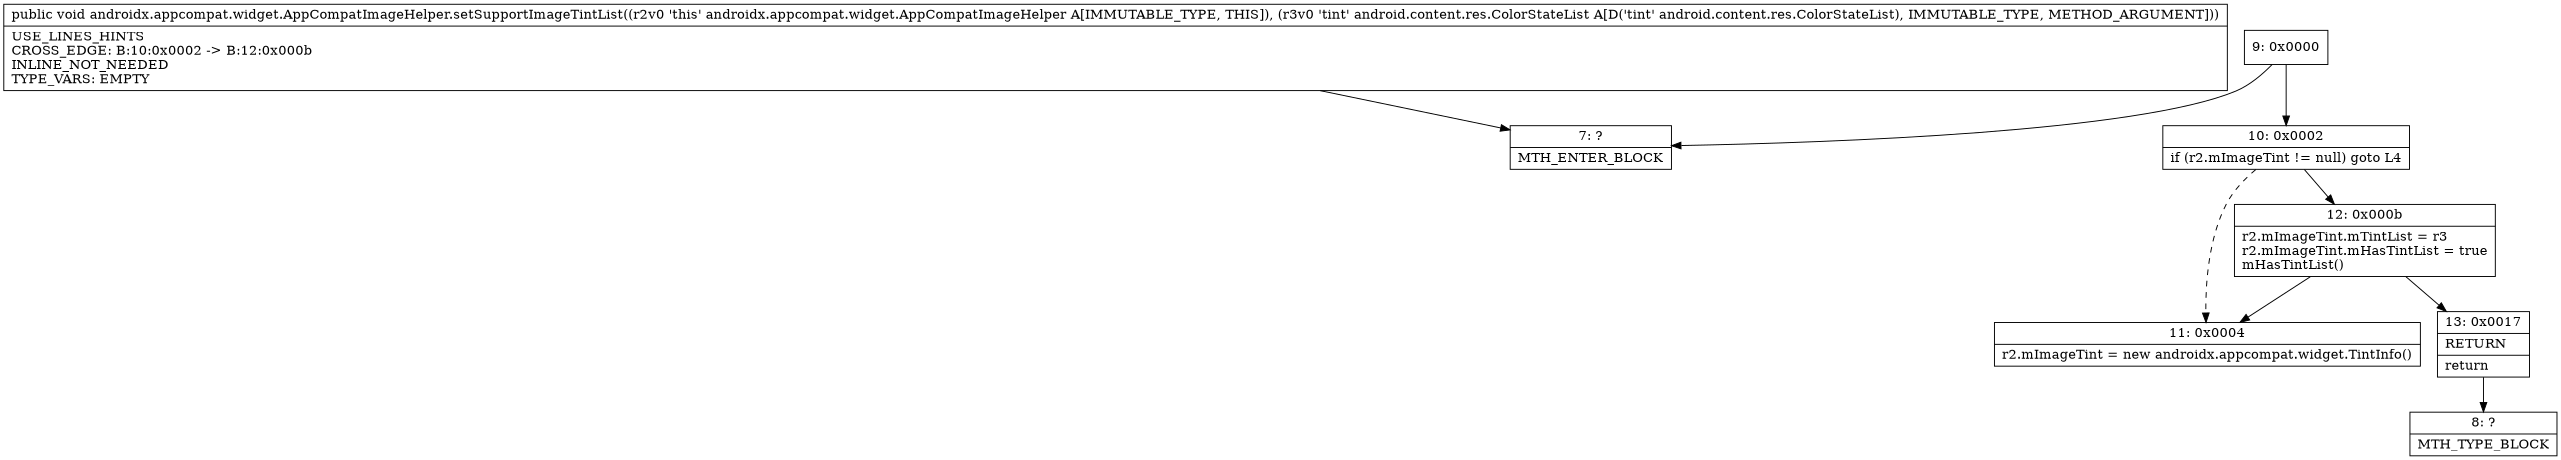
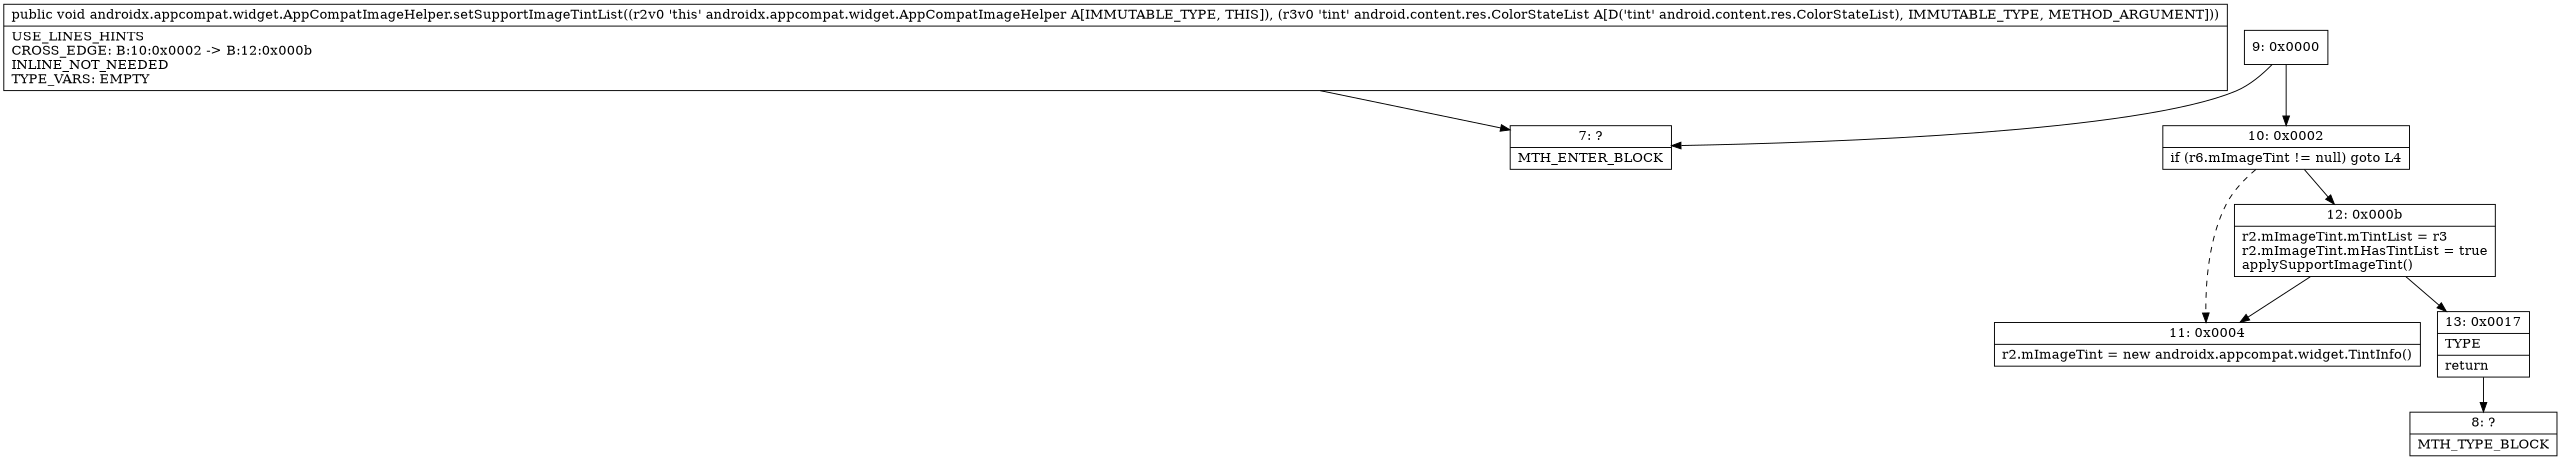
(2286, 158) -> (2286, 158)
(2293, 265) -> (2328, 265)
(2476, 344) -> (2464, 344)
